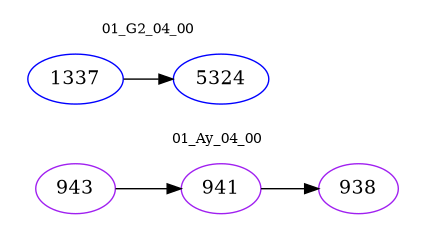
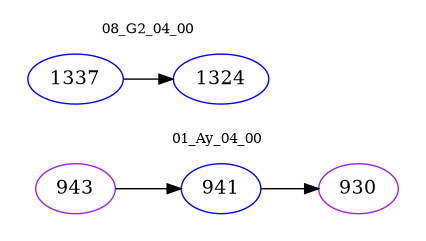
(148, 30) -> (148, 30)
(221, 79) -> (221, 79)
(221, 189) -> (221, 189)
(359, 189) -> (359, 189)
